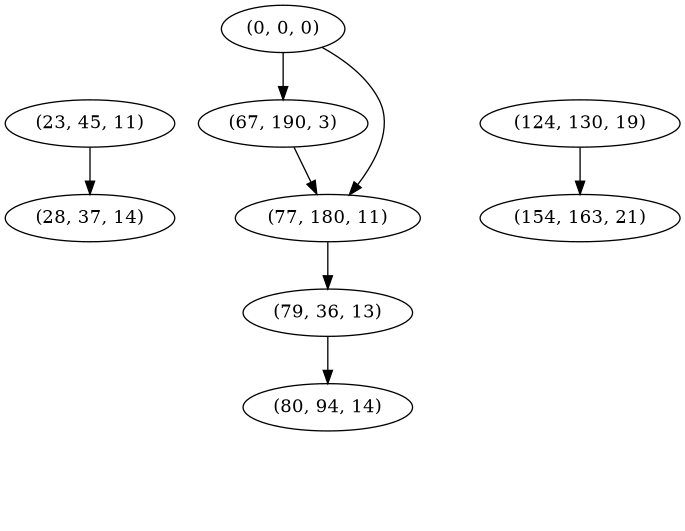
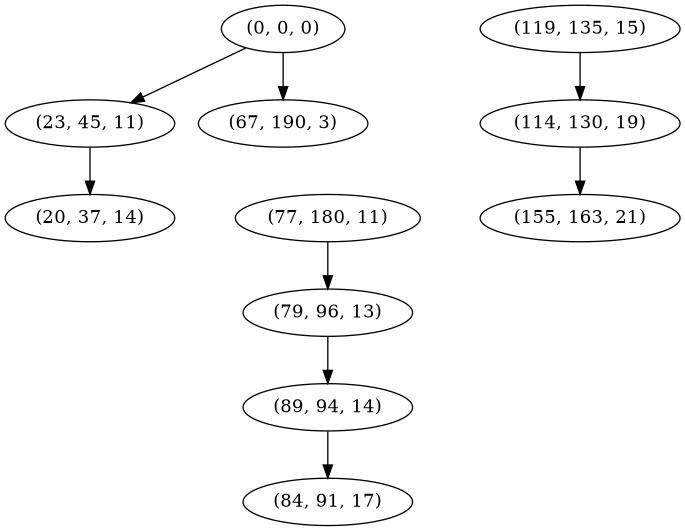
none -> (580, 29)
(381, 106) -> (194, 72)
(580, 124) -> (580, 124)
(302, 165) -> none
(90, 218) -> (90, 218)
(580, 218) -> (580, 218)
(328, 313) -> (328, 313)
(328, 407) -> (328, 407)
none -> (328, 502)
